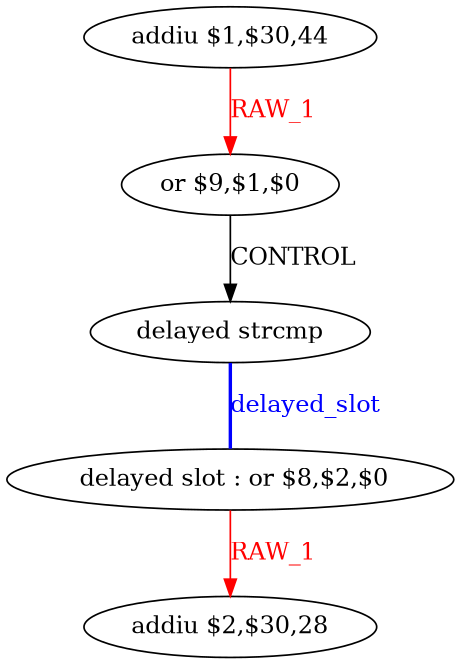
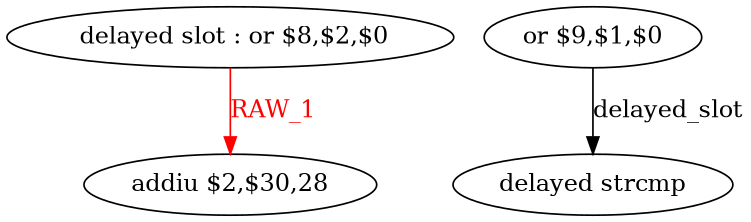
(230, 37) -> none
(293, 258) -> (668, 111)
(230, 406) -> none
